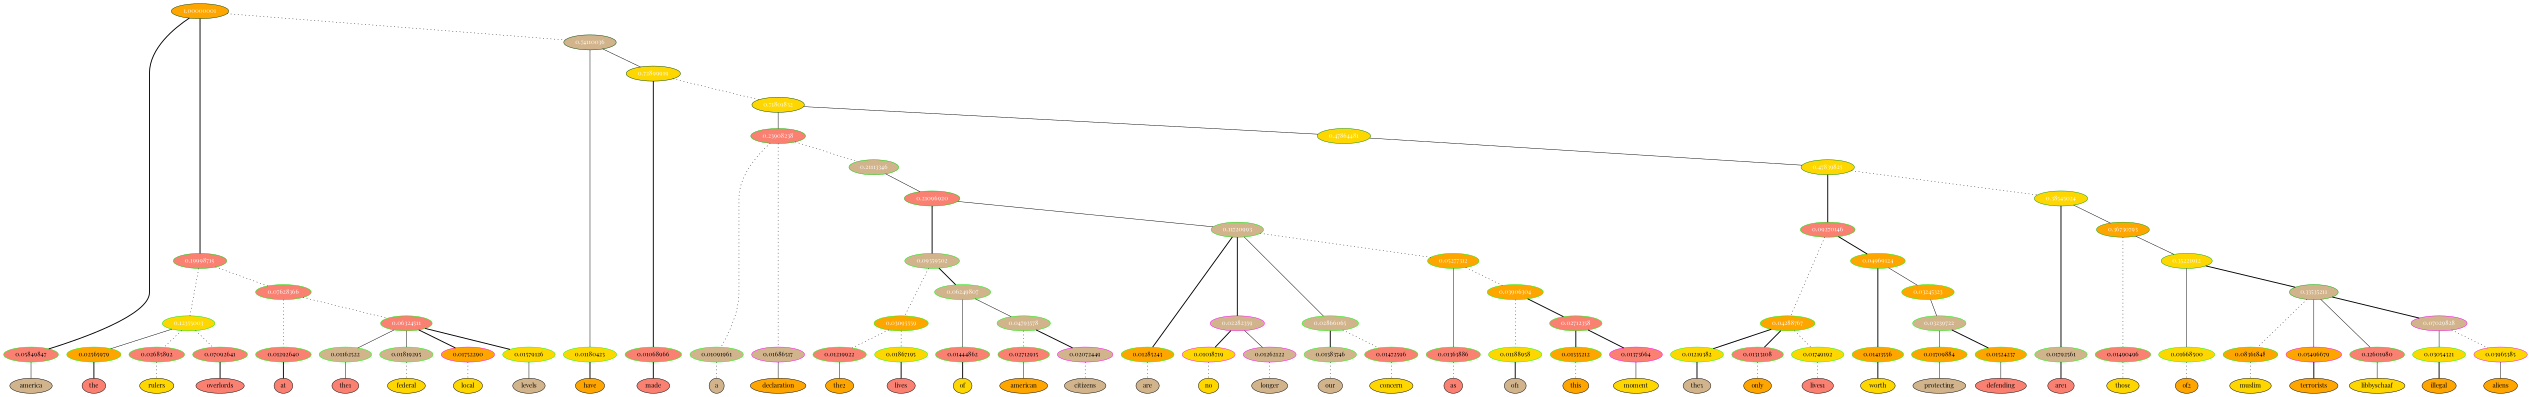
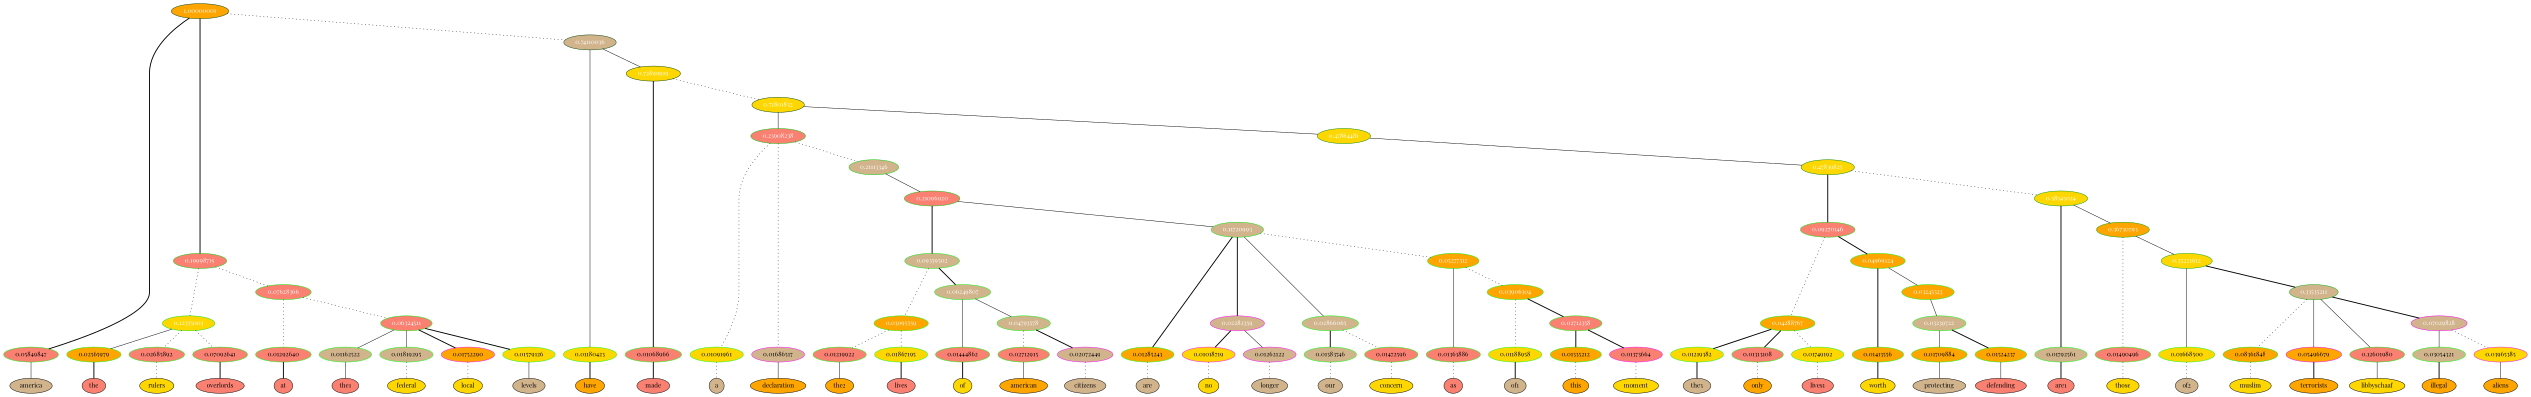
(717, 355) -> (717, 355)
(2439, 355) -> (2439, 355)
(1636, 370) -> (1636, 370)
(2187, 386) -> (2187, 386)
